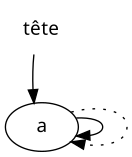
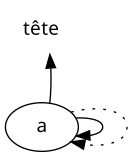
(33, 72) -> (51, 86)
